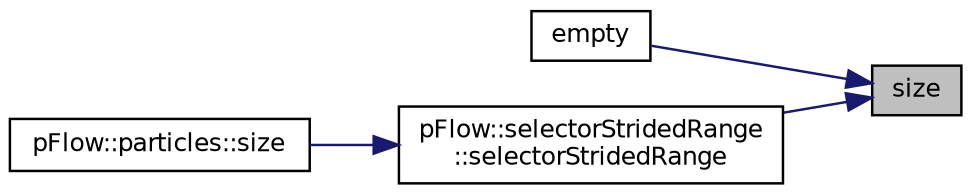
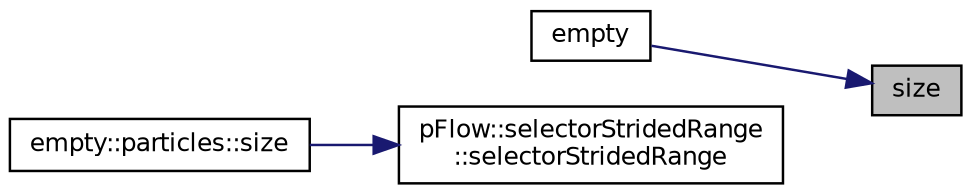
(815, 107) -> none
(160, 145) -> (160, 145)
